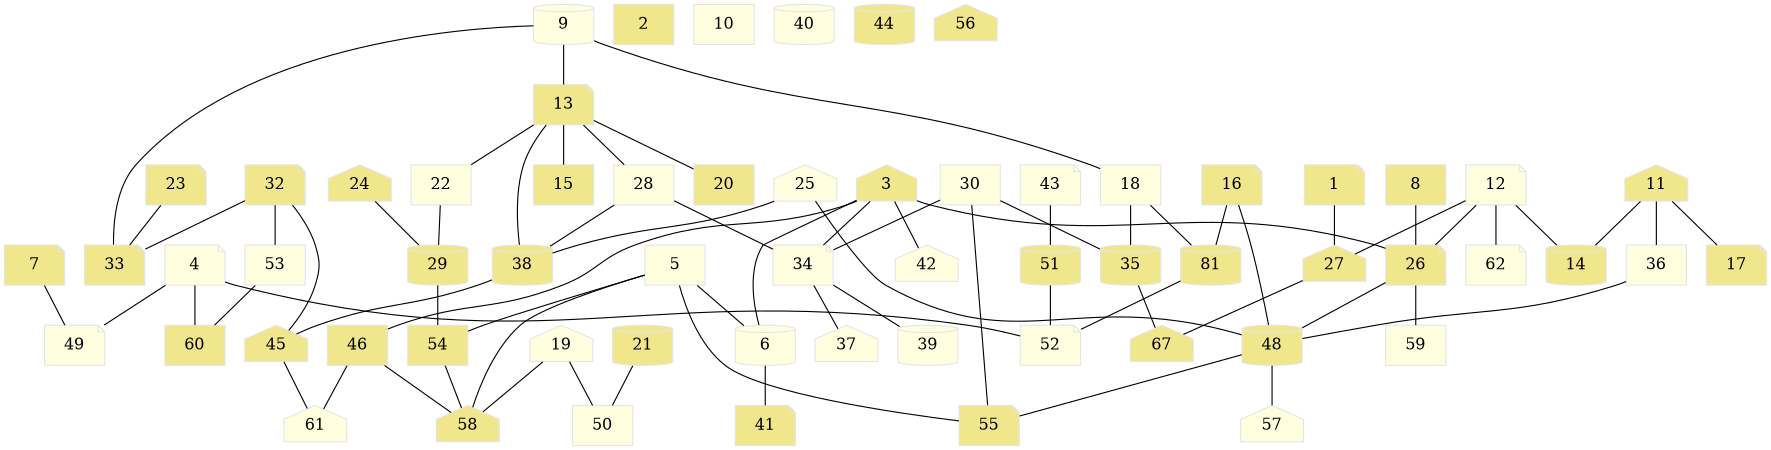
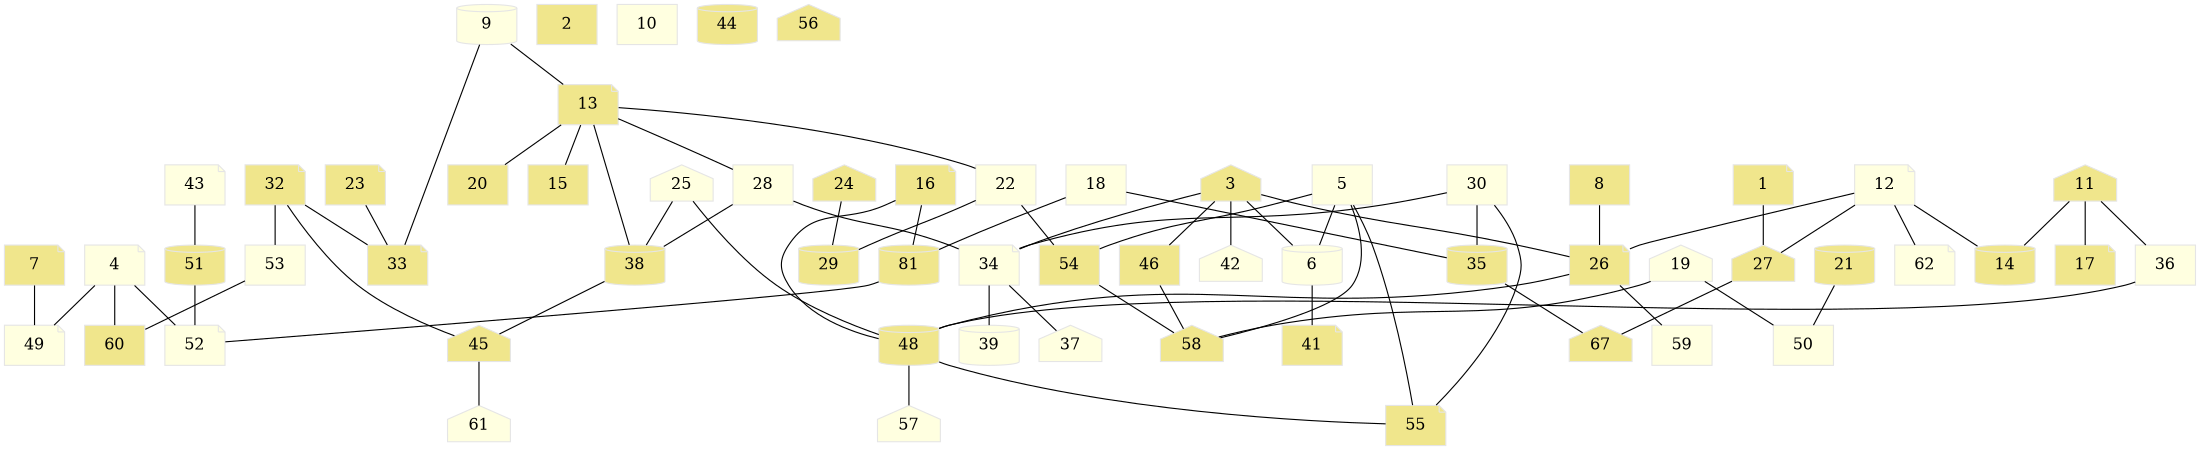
(804, 25) -> none
(847, 105) -> none
(438, 305) -> (1038, 225)
(335, 387) -> none
